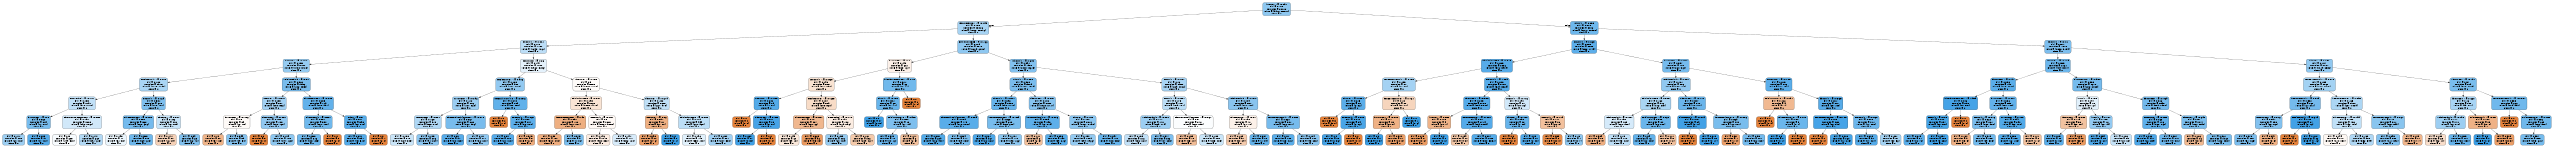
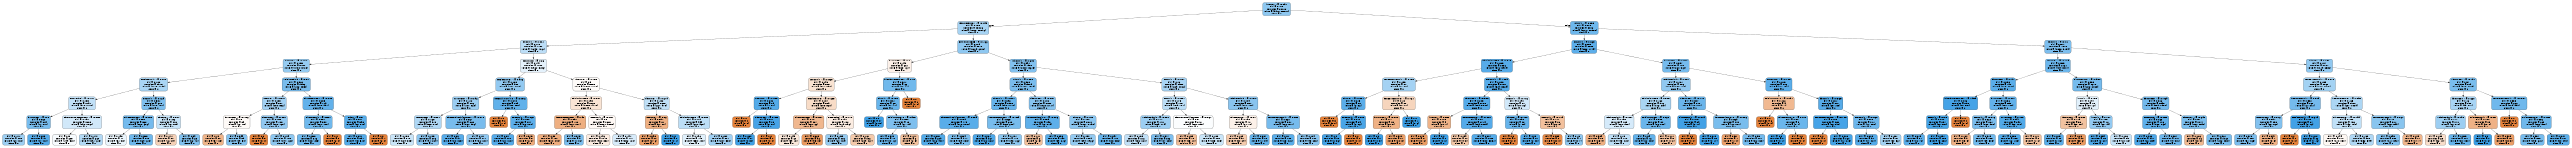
(1187, 140) -> (1187, 140)
none -> (2558, 140)
